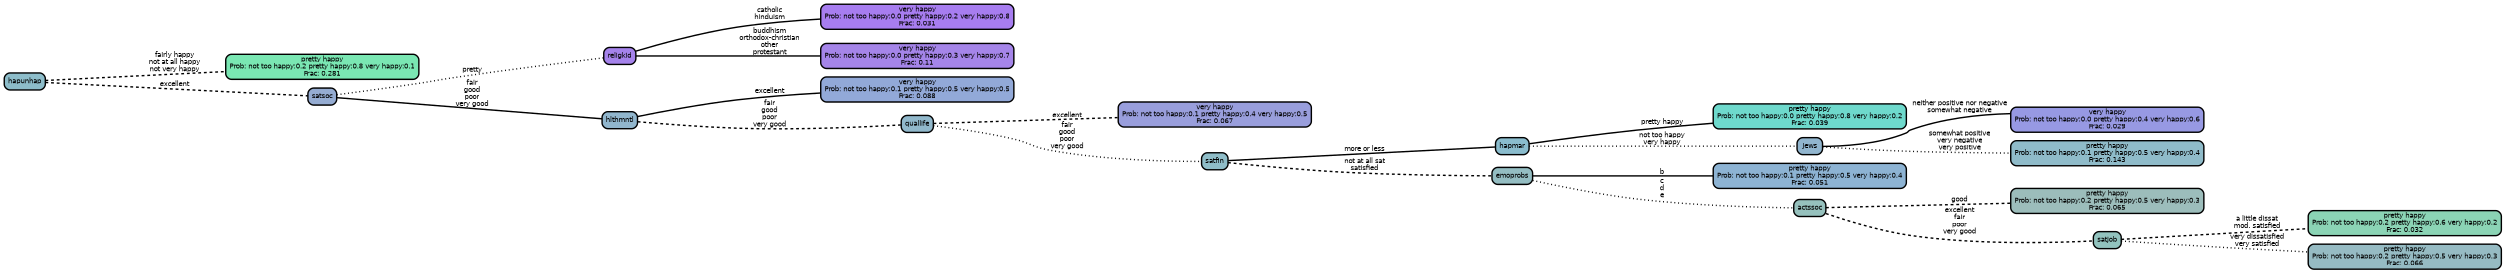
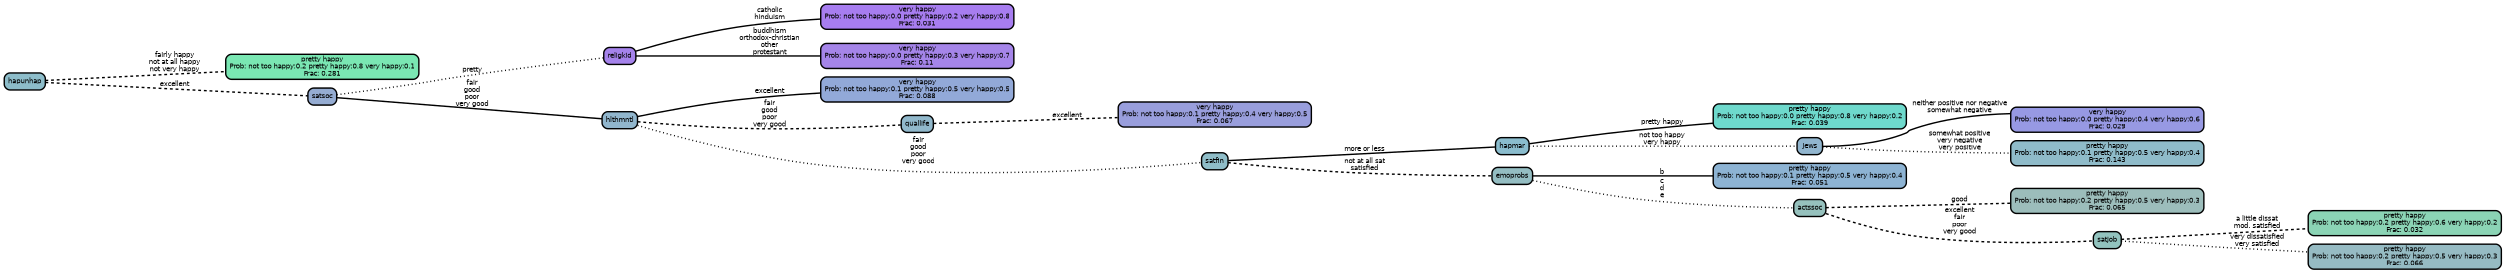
(1066, 153) -> (917, 171)
